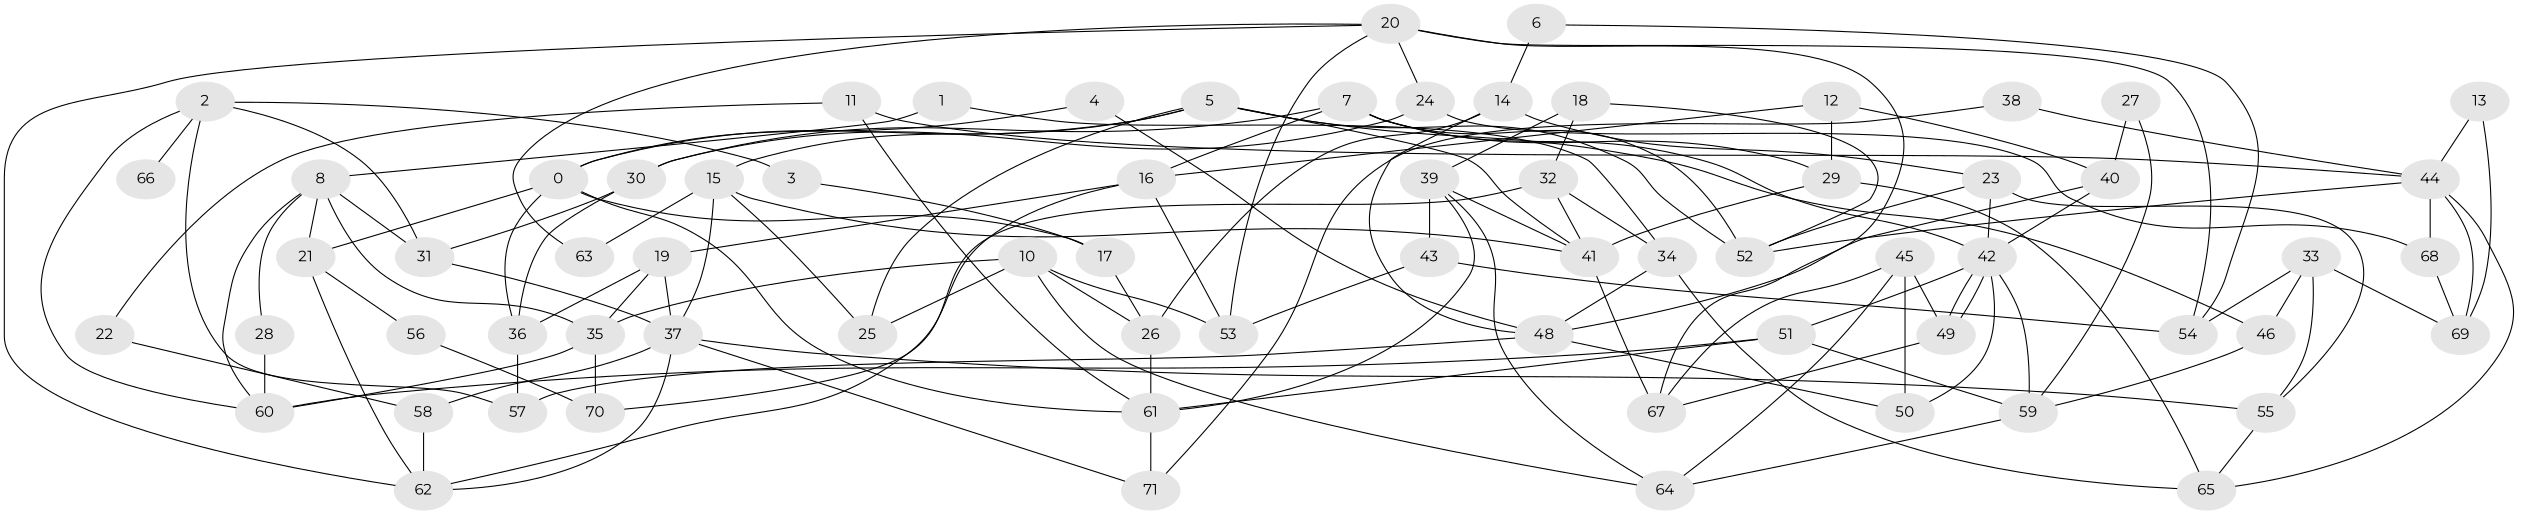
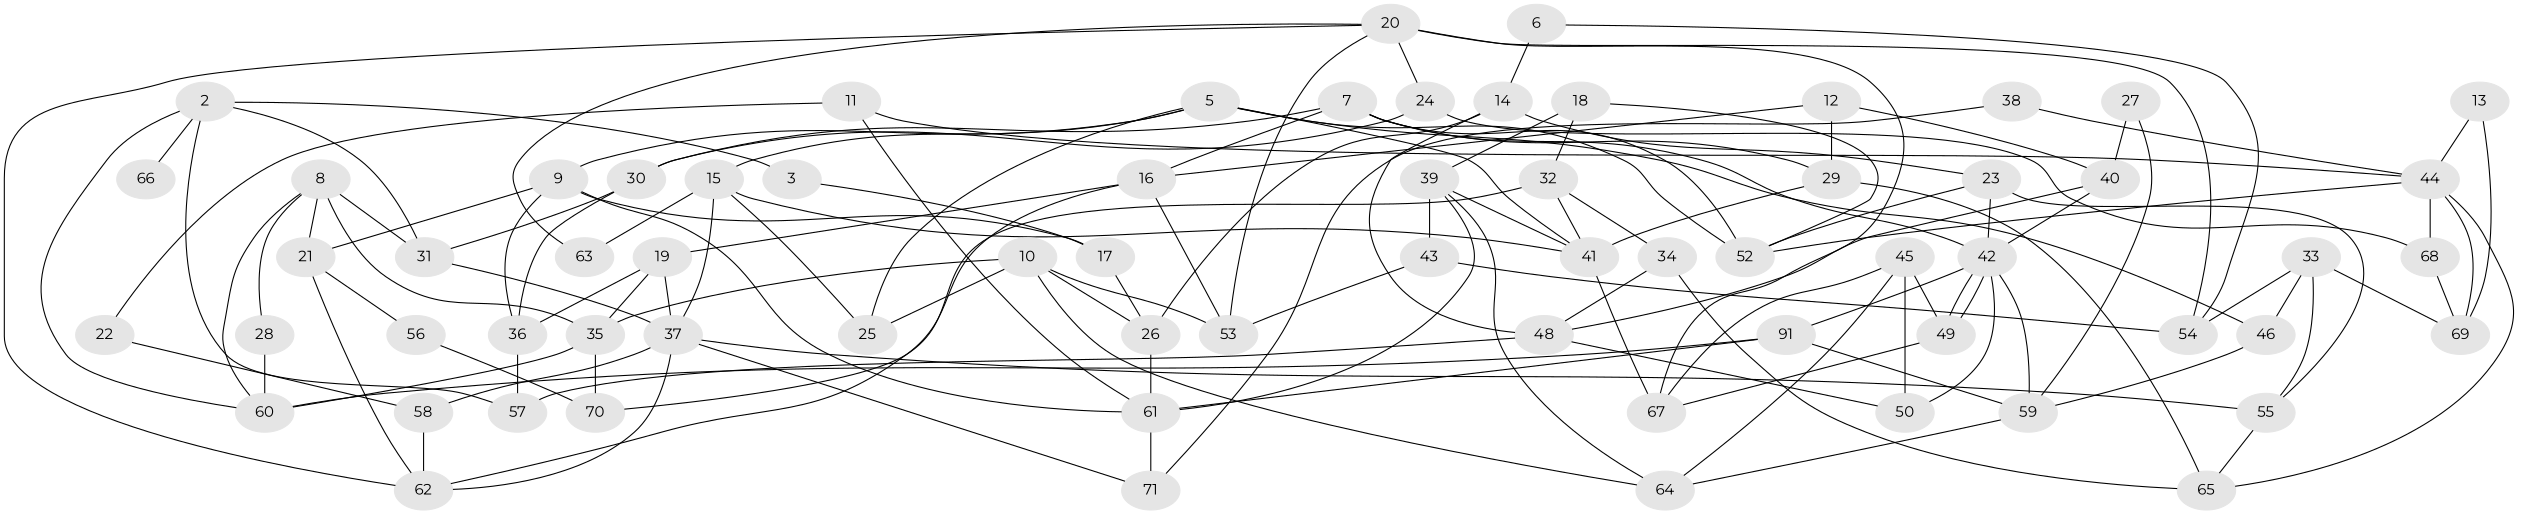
(942, 102) -> none
(1095, 102) -> none
(559, 179) -> (559, 179)
(1786, 335) -> (1786, 335)
